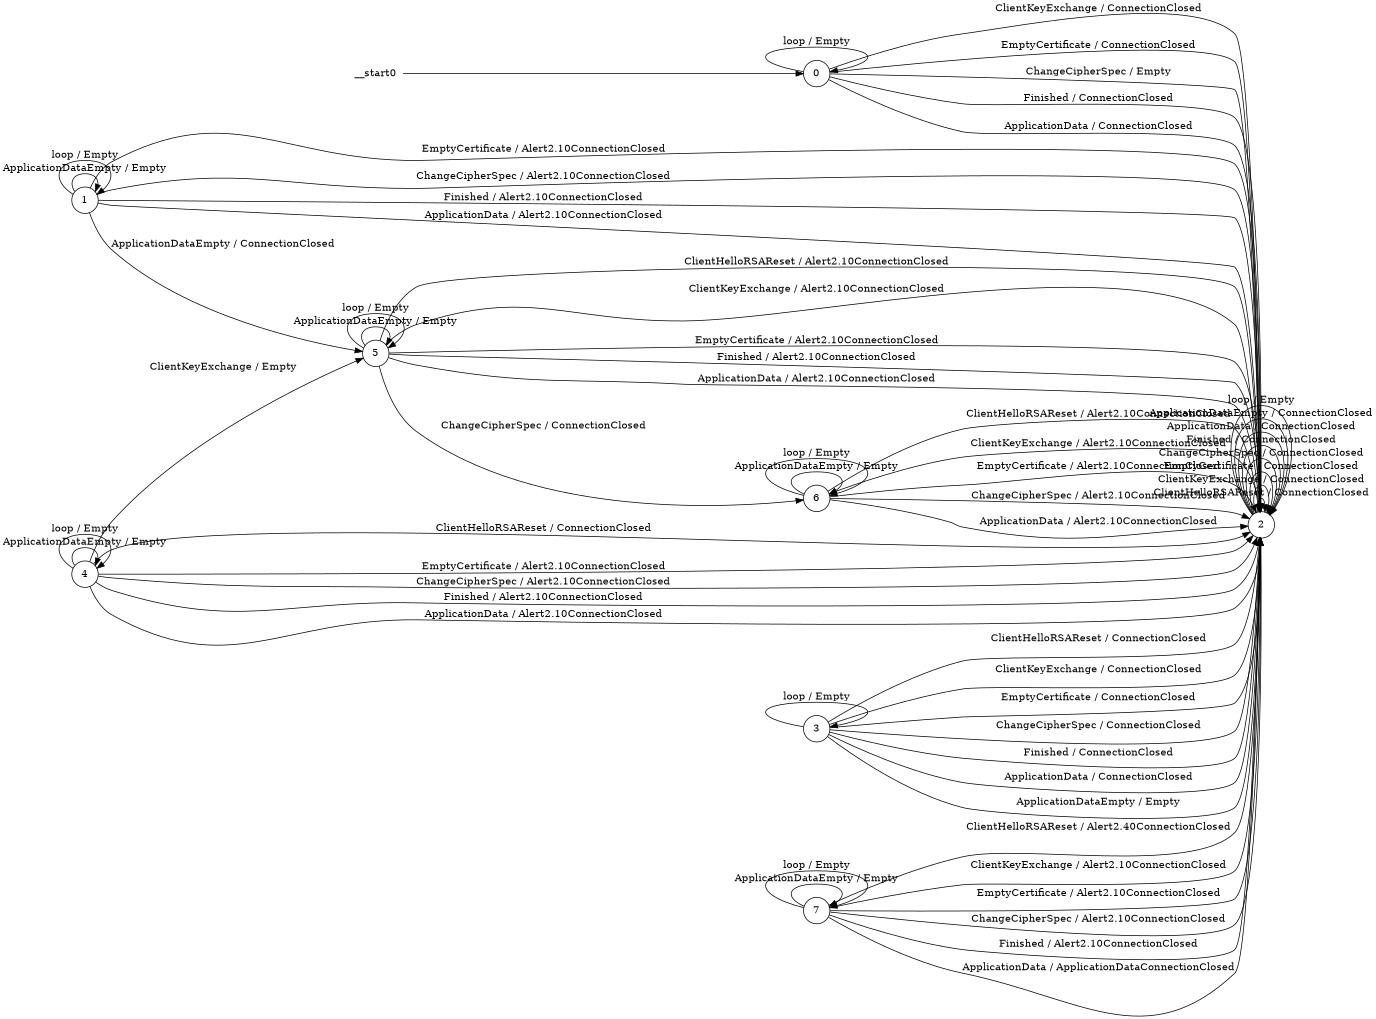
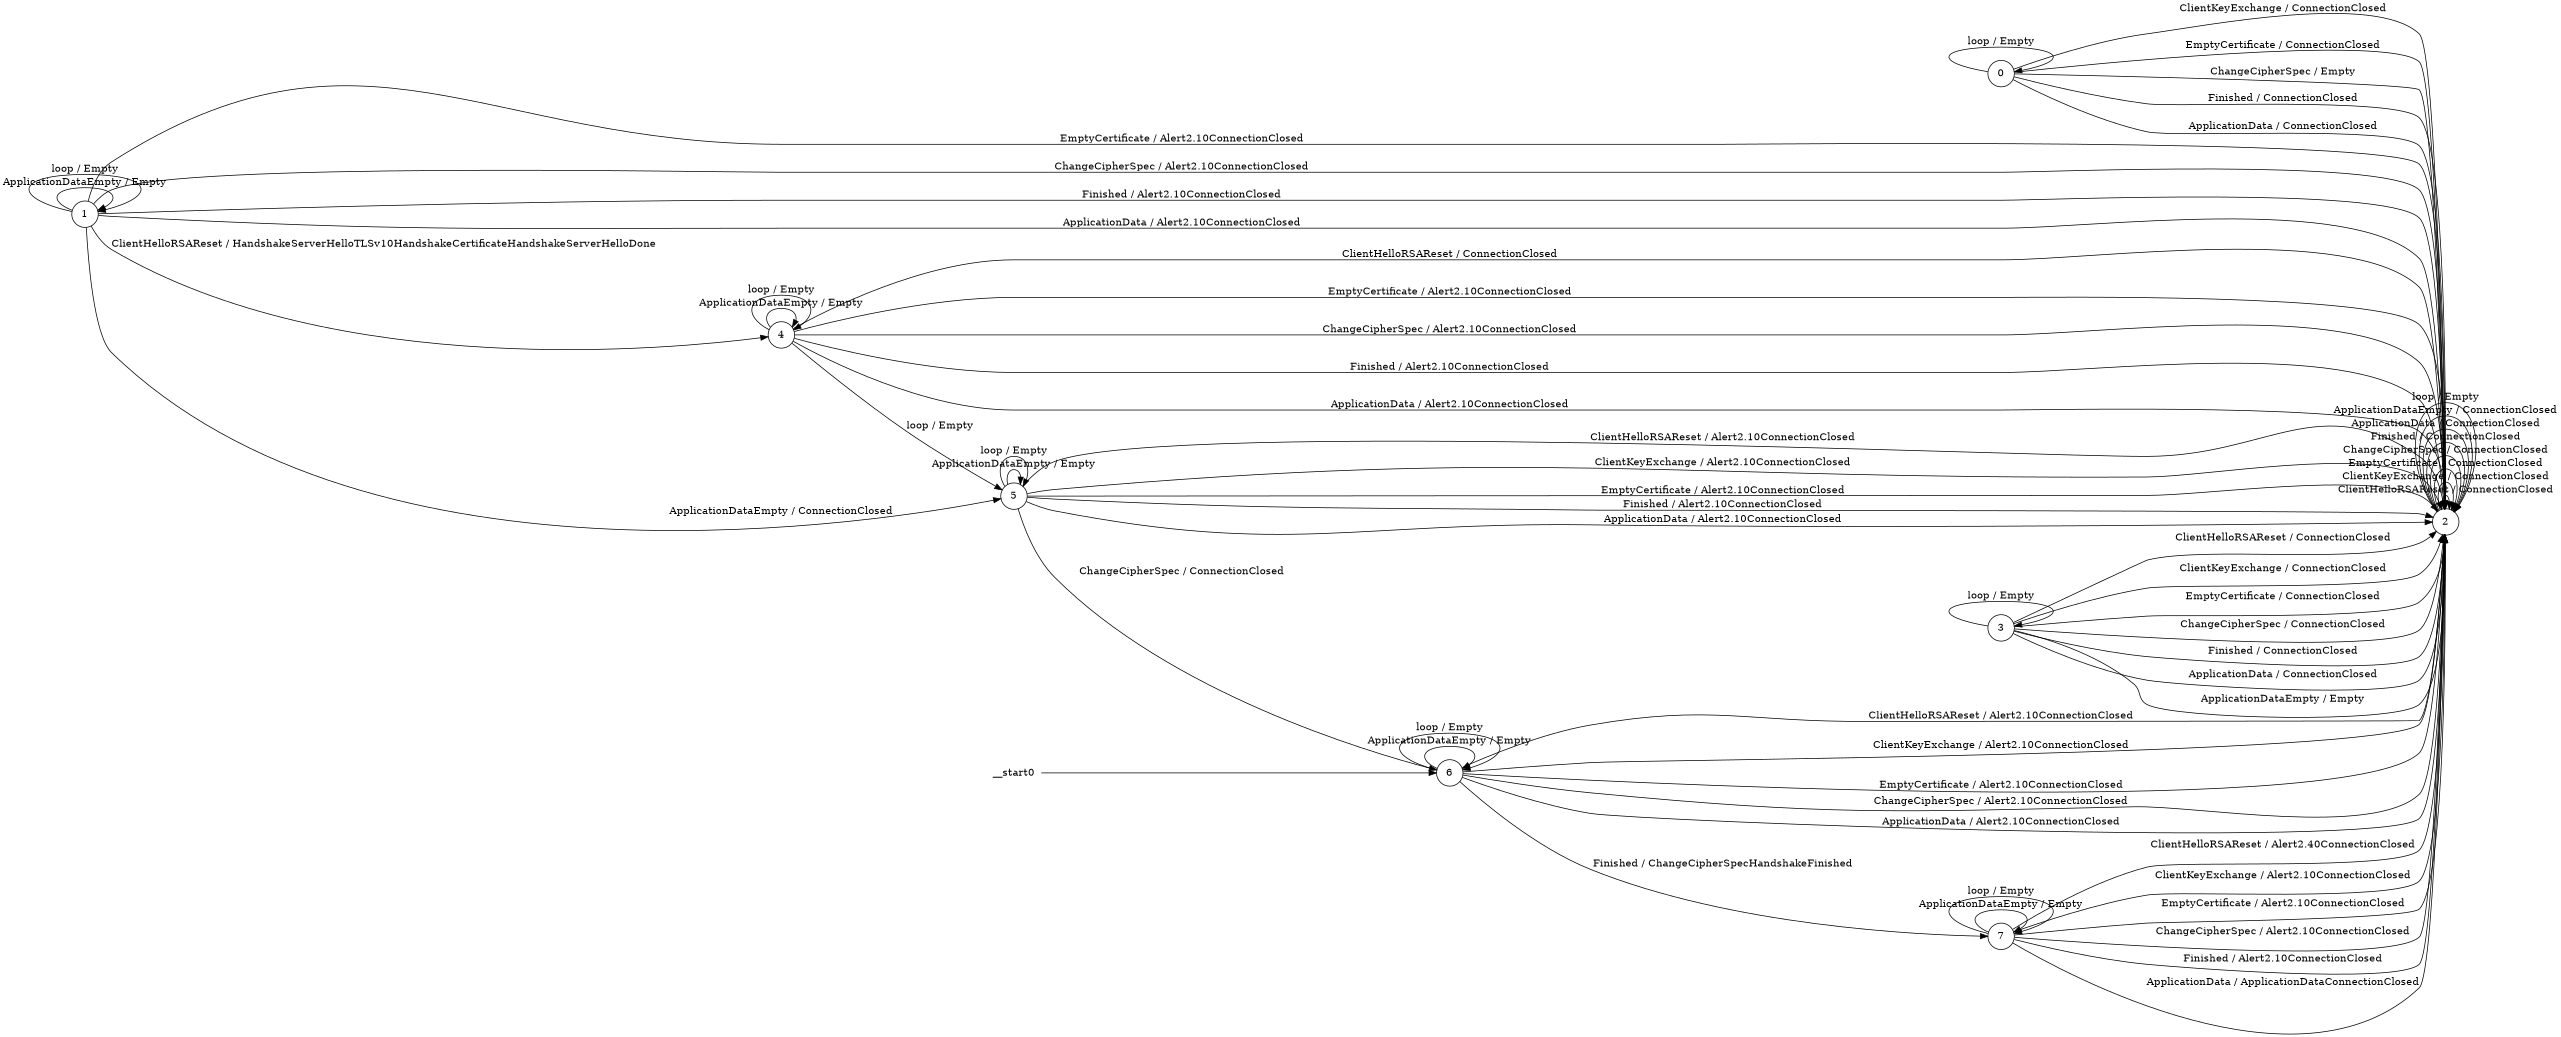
(599, 74) -> (1235, 773)
none -> (413, 340)
(223, 367) -> (940, 426)
none -> (1705, 904)
